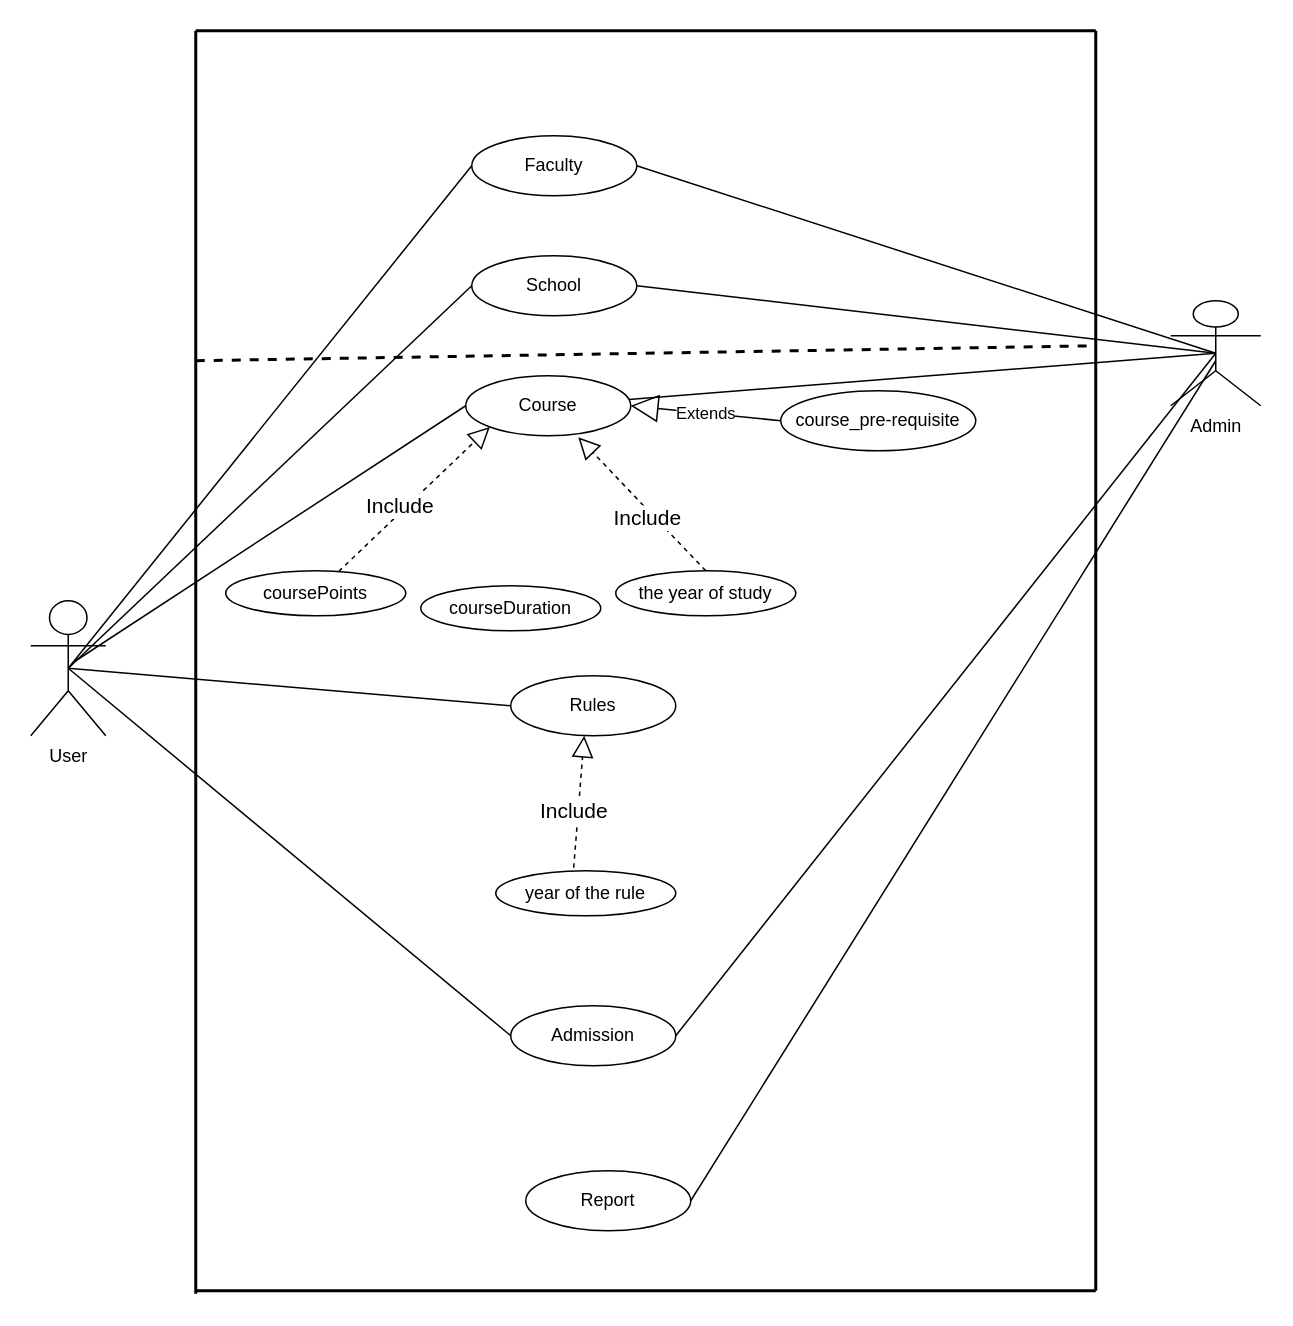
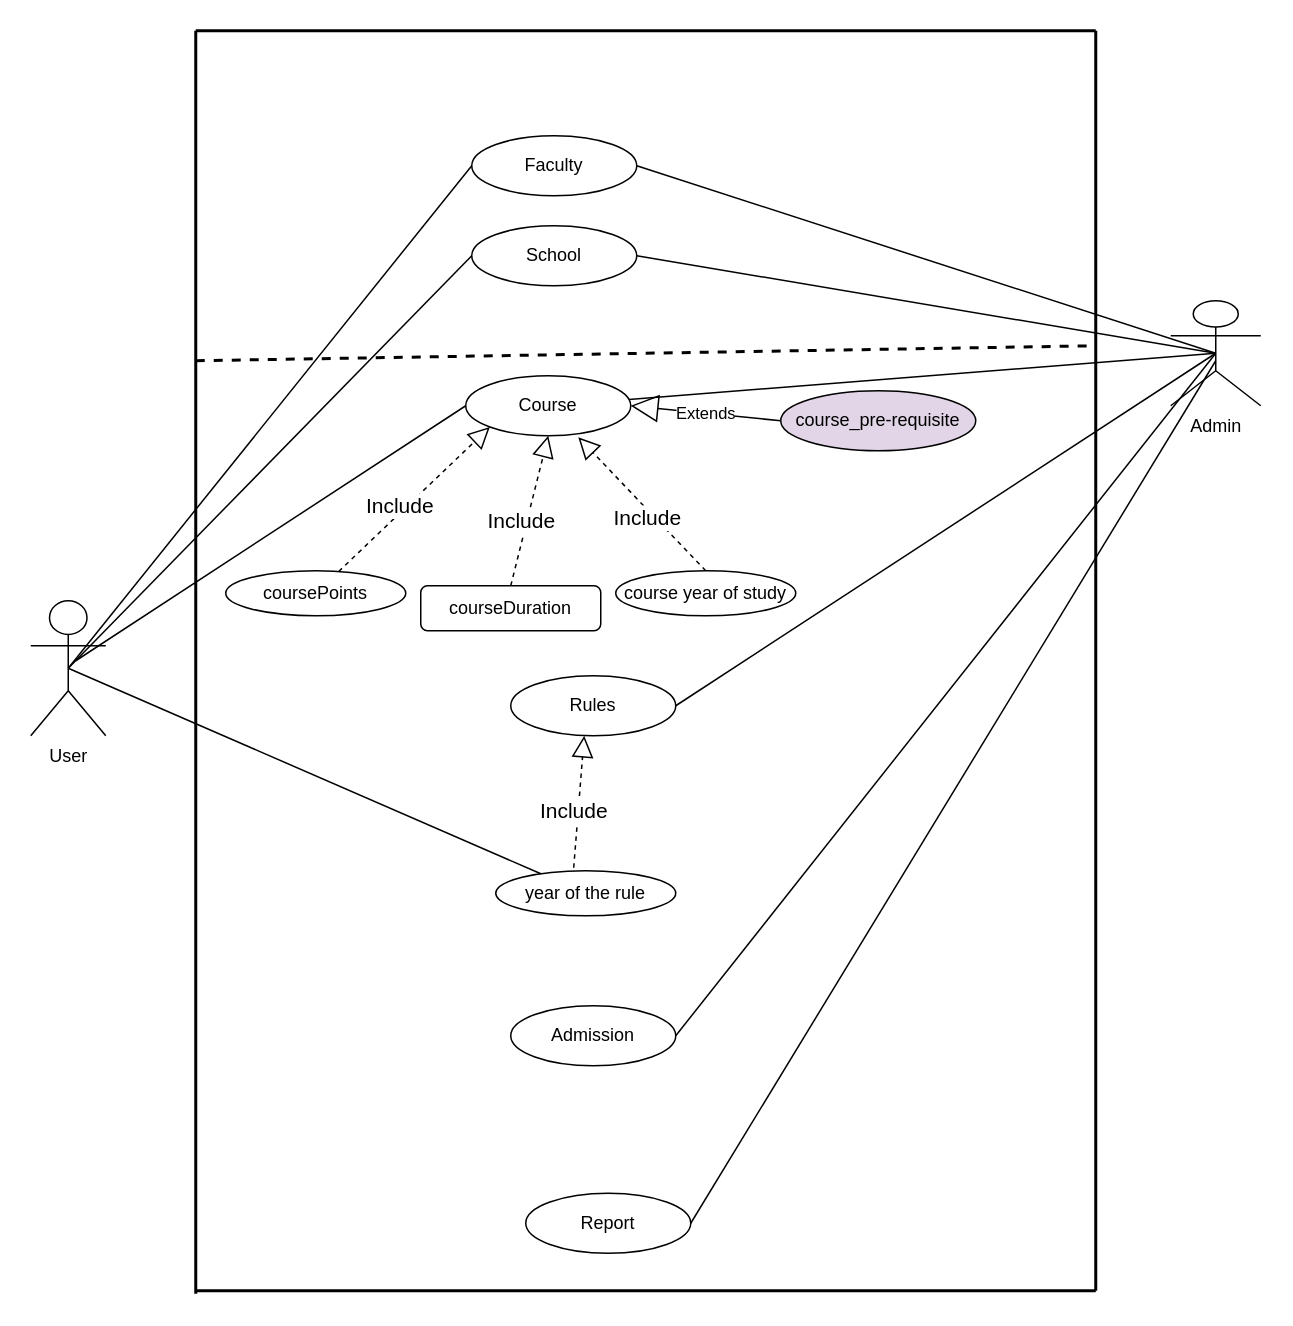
(554, 286) -> (554, 256)
(878, 421) -> (878, 421)
none -> (527, 522)
none -> (941, 533)
(706, 593) -> (706, 593)
(511, 608) -> (511, 608)
(291, 687) -> (308, 772)
(292, 854) -> none
(608, 1201) -> (608, 1223)
